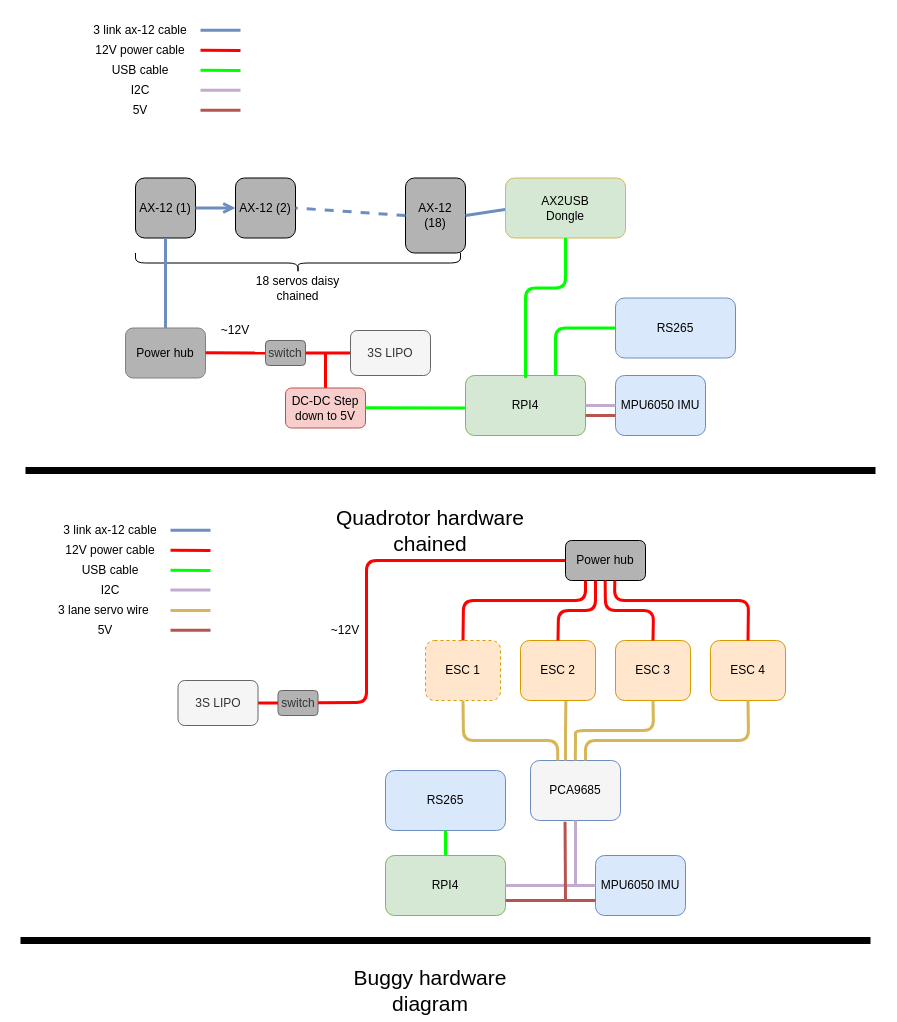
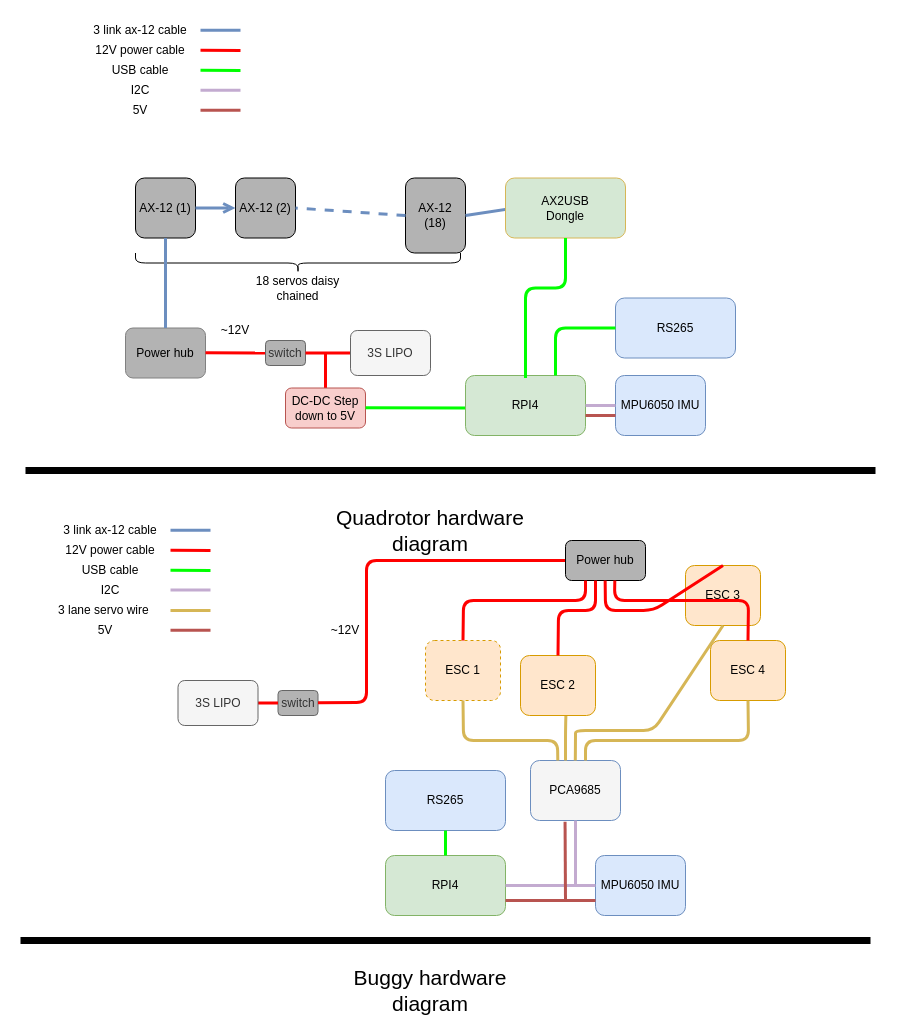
(431, 531) -> (431, 531)
(558, 671) -> (558, 686)
(653, 671) -> (723, 596)
